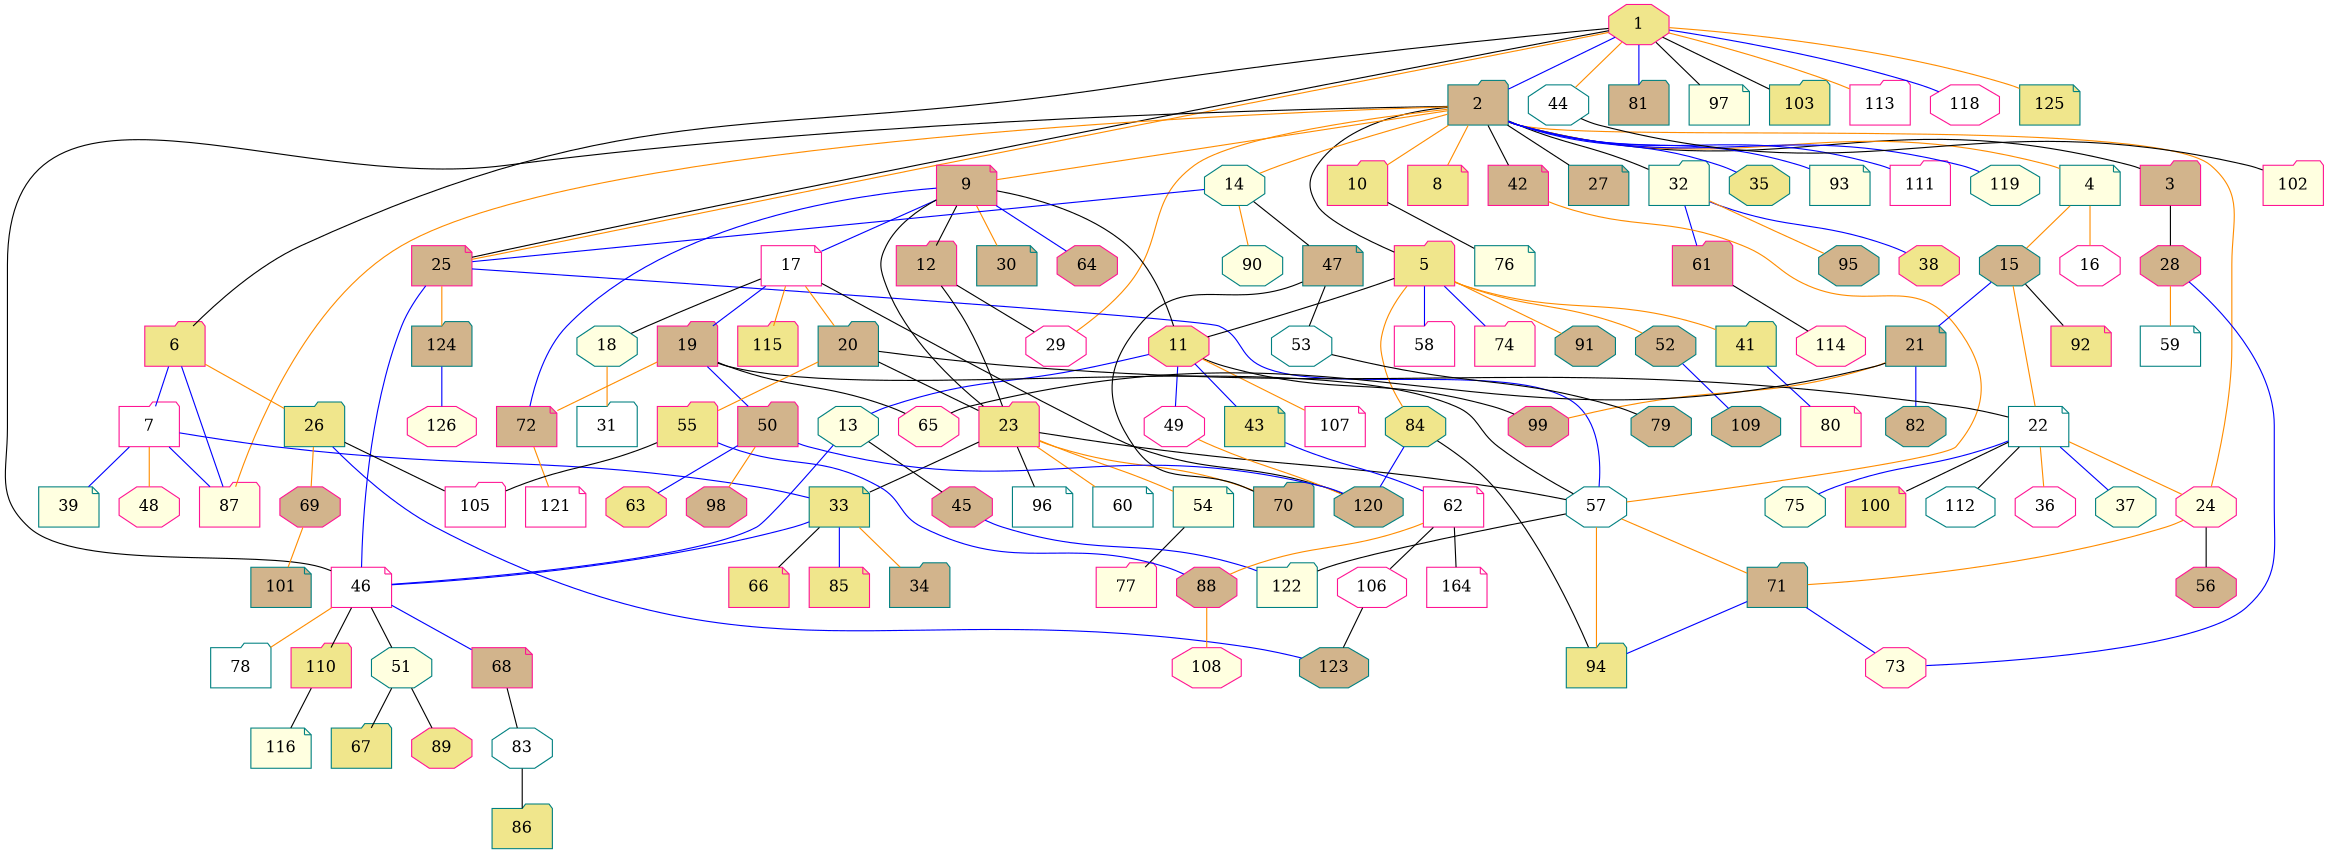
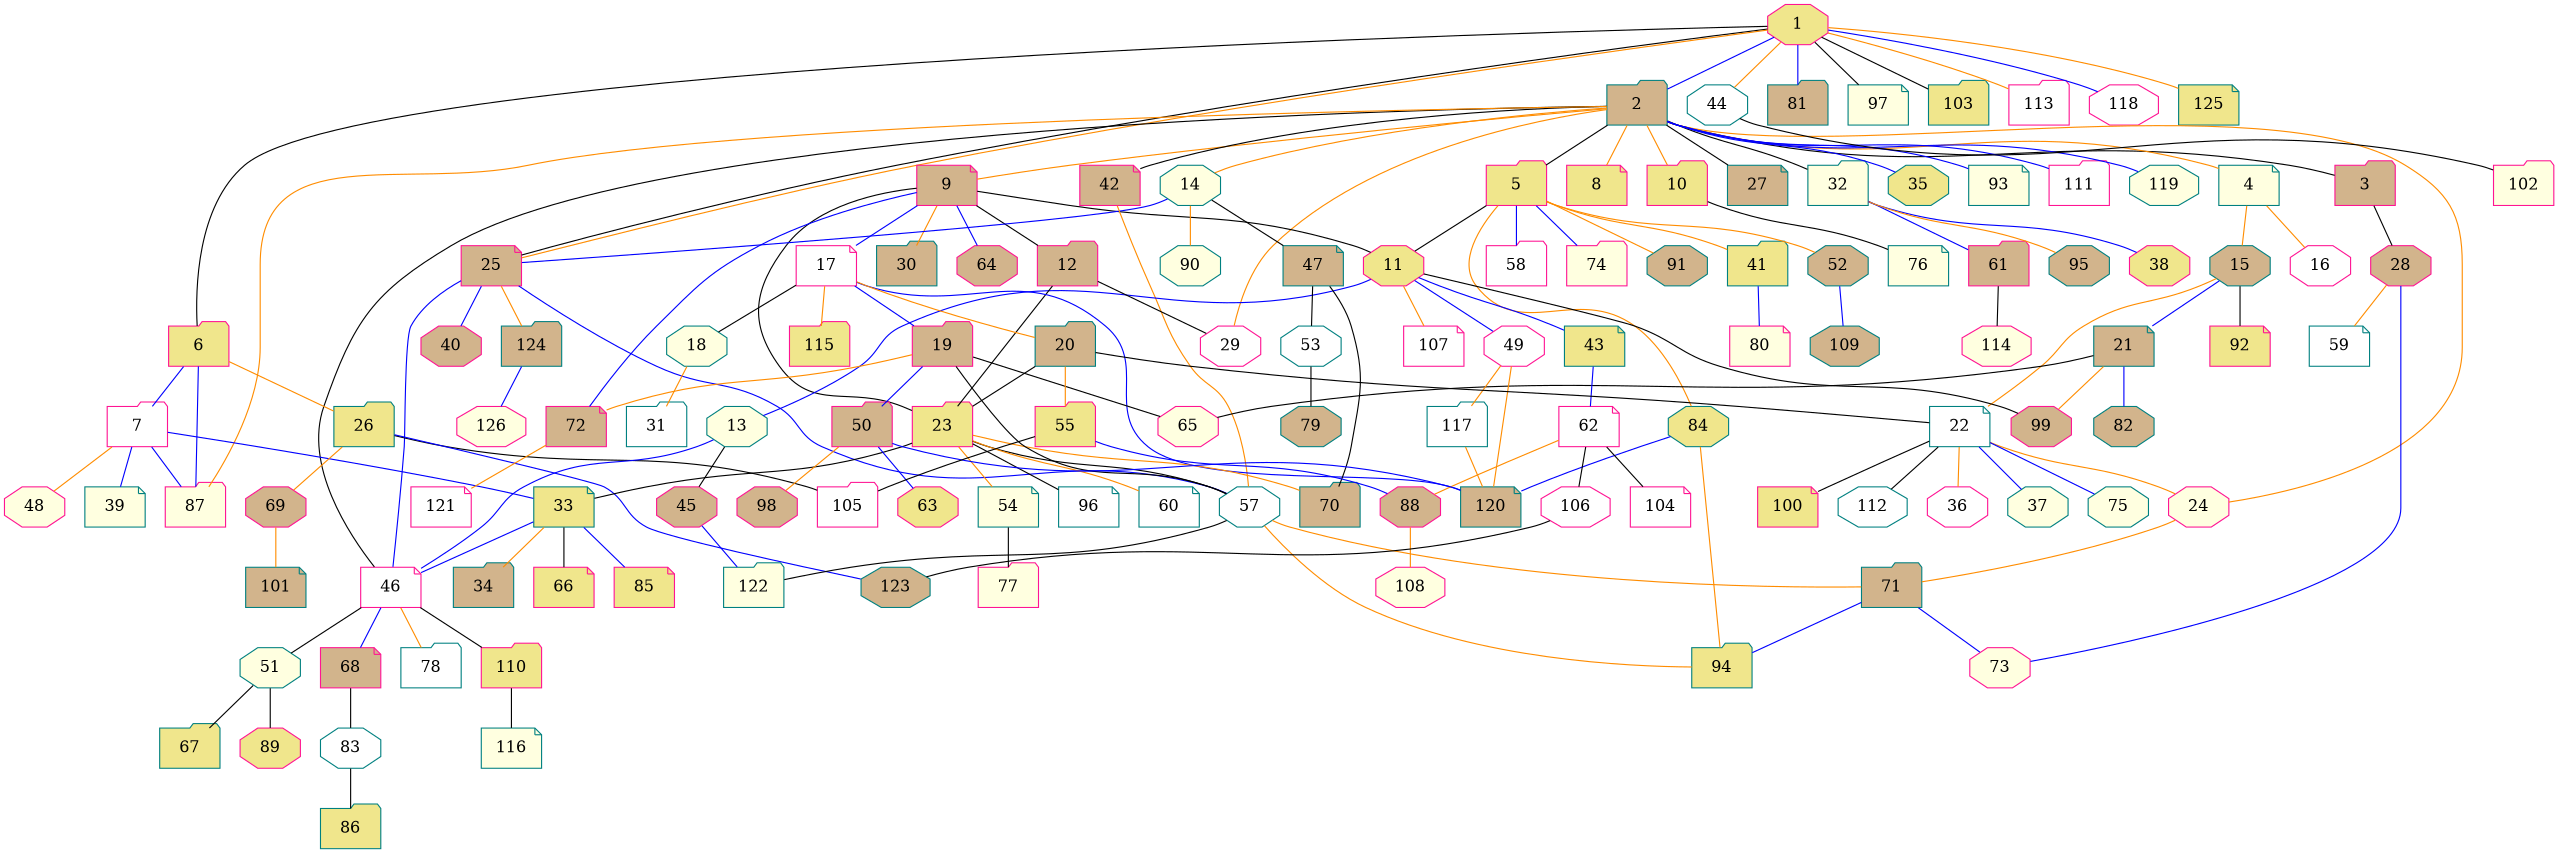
(1007, 266) -> (907, 266)
none -> (451, 346)
(1072, 417) -> (1129, 416)
none -> (1457, 427)
(1369, 507) -> (1491, 507)
(1528, 532) -> (1710, 547)
(1457, 587) -> (1660, 507)
(2206, 587) -> none
